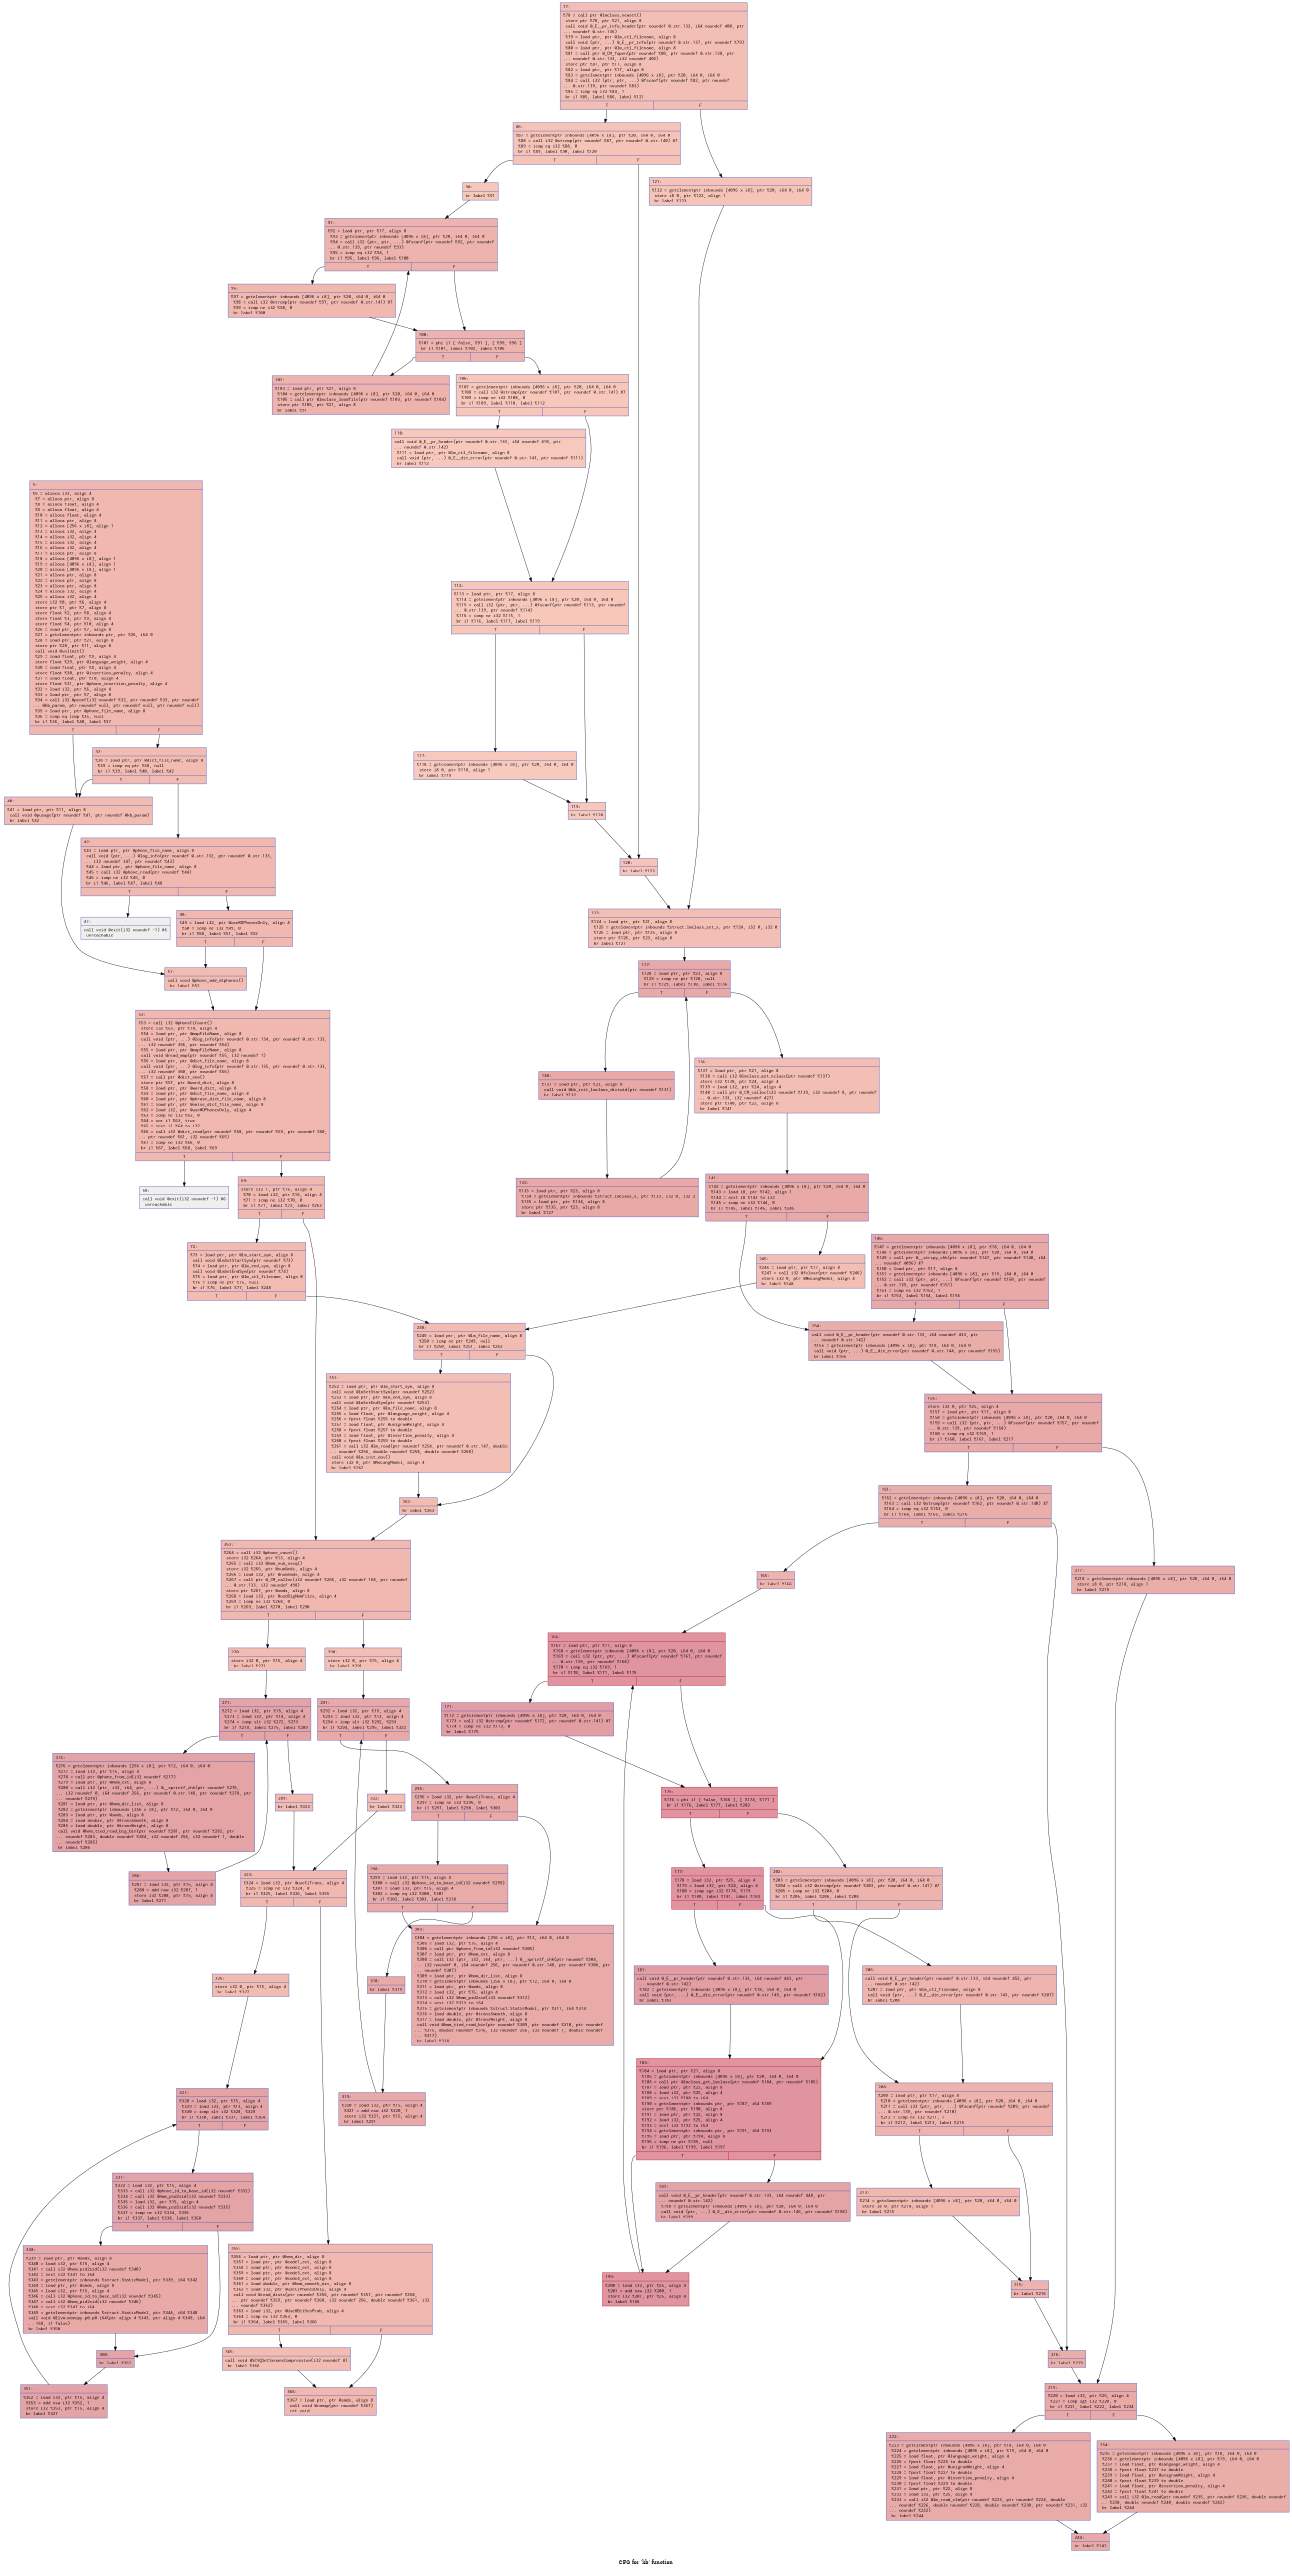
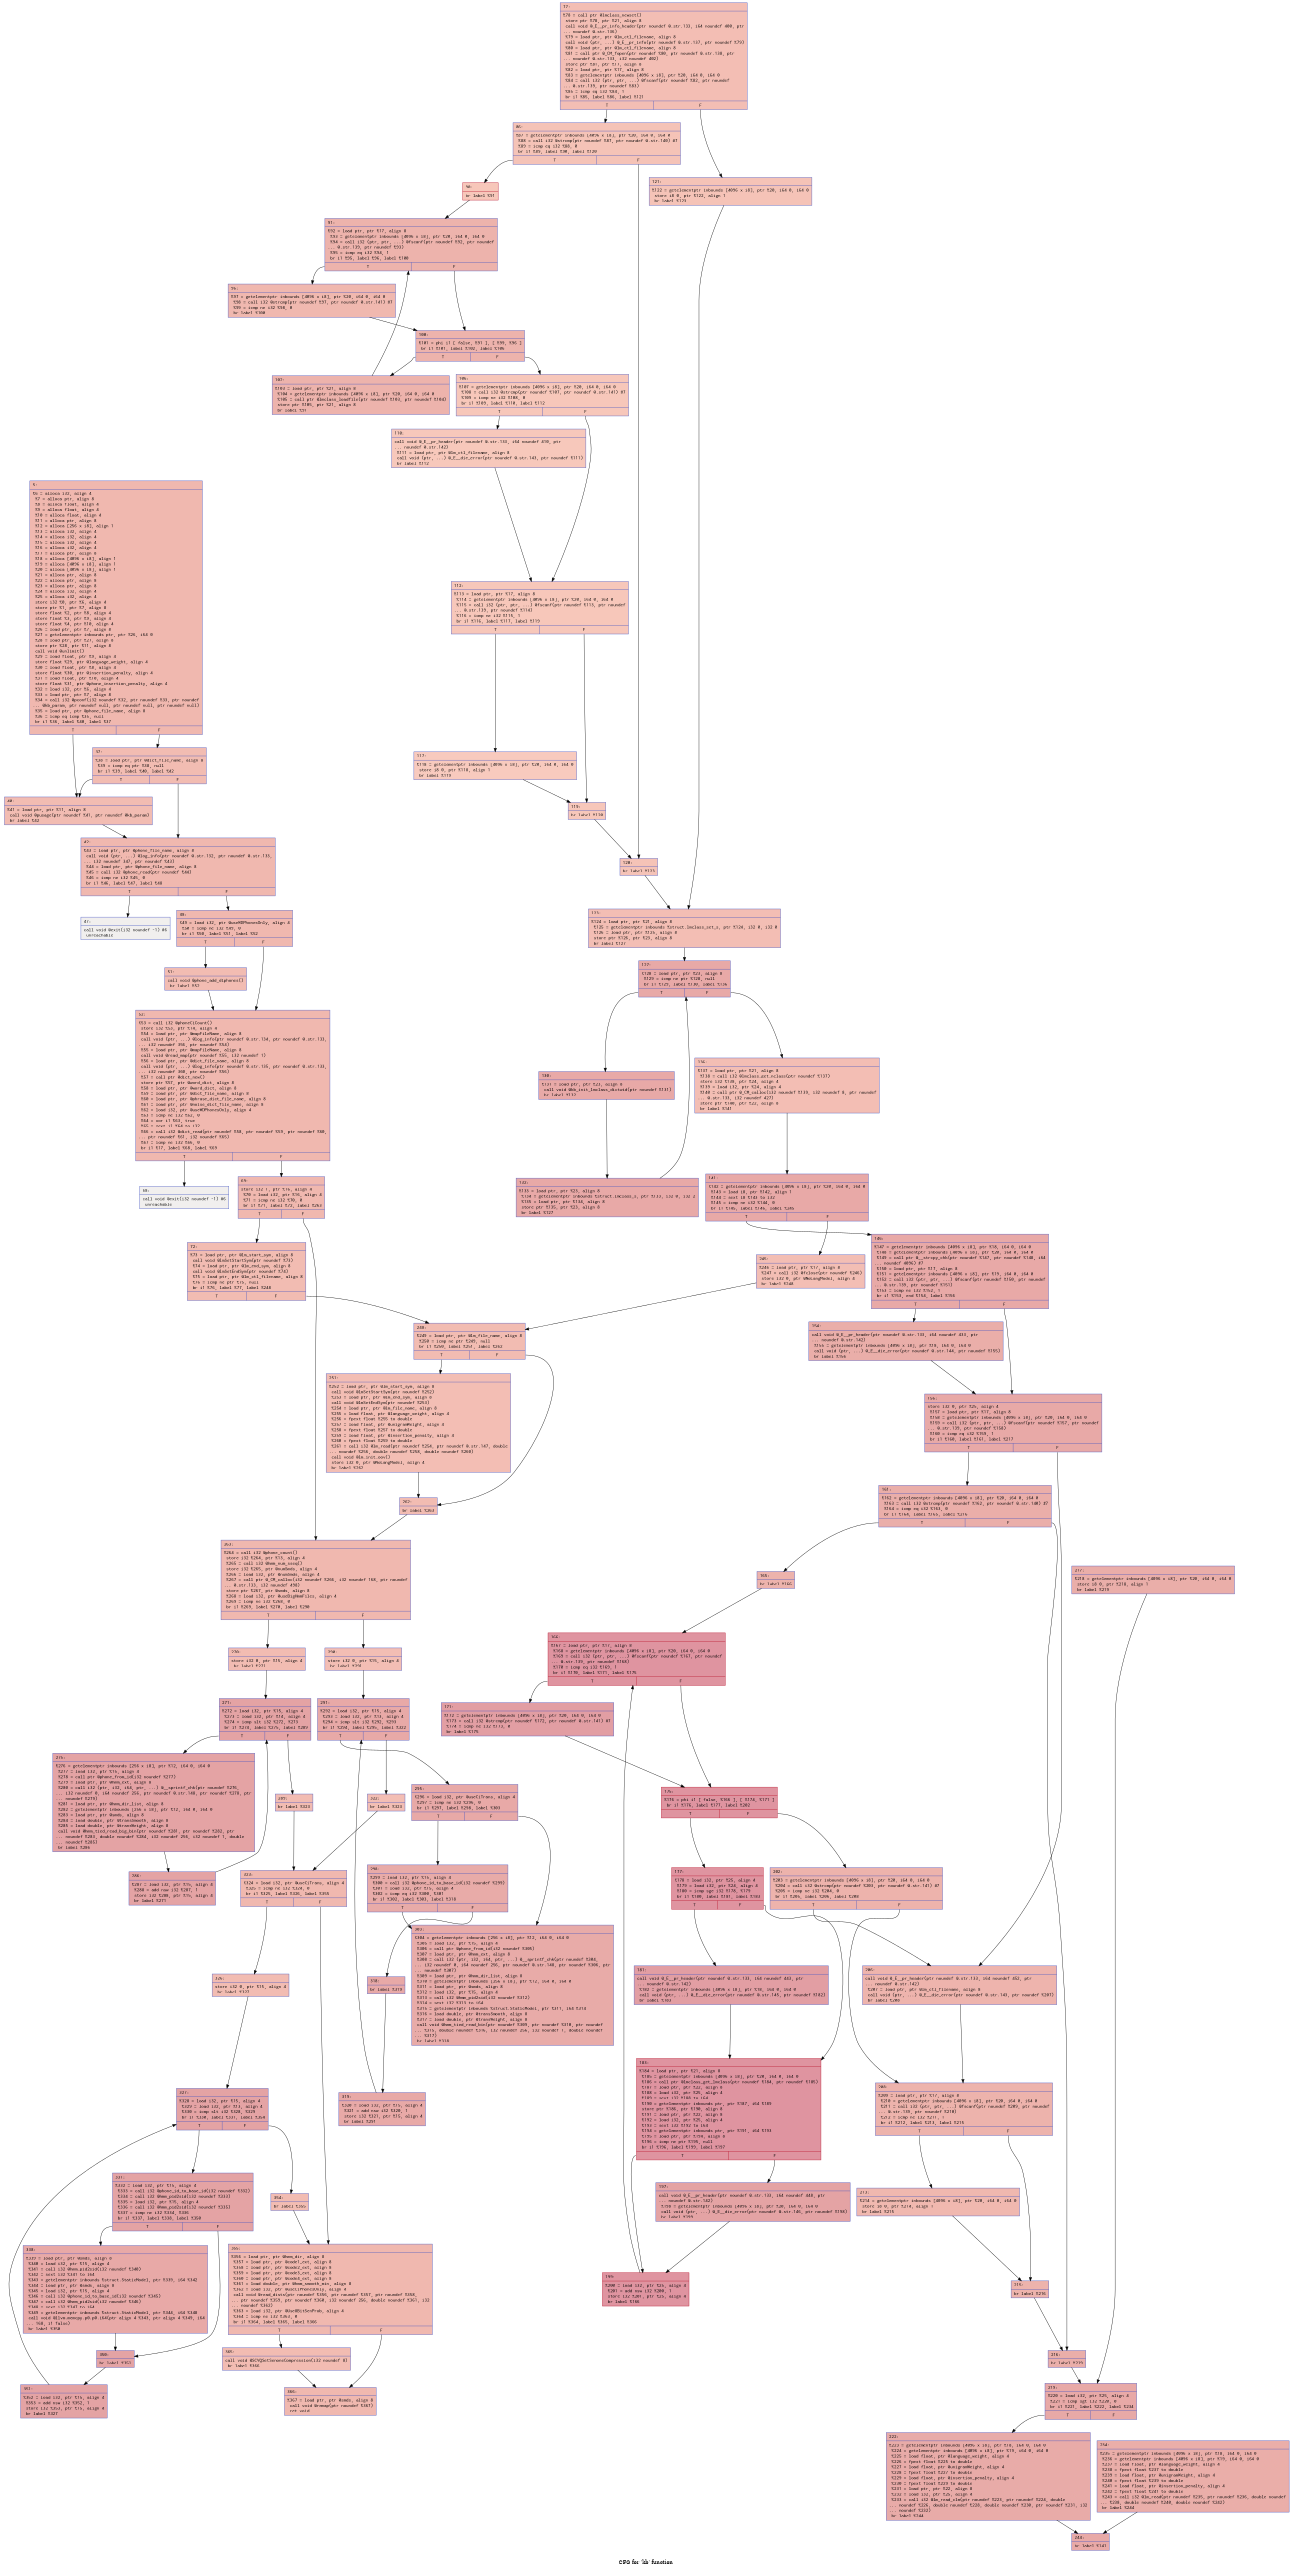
(480, 191) -> (480, 191)
(68, 931) -> (113, 830)
(178, 1148) -> (178, 1148)
(744, 1294) -> (806, 1232)
(917, 1296) -> (915, 1296)
(1147, 1494) -> (1061, 1719)
none -> (290, 2202)
(1158, 2422) -> none
